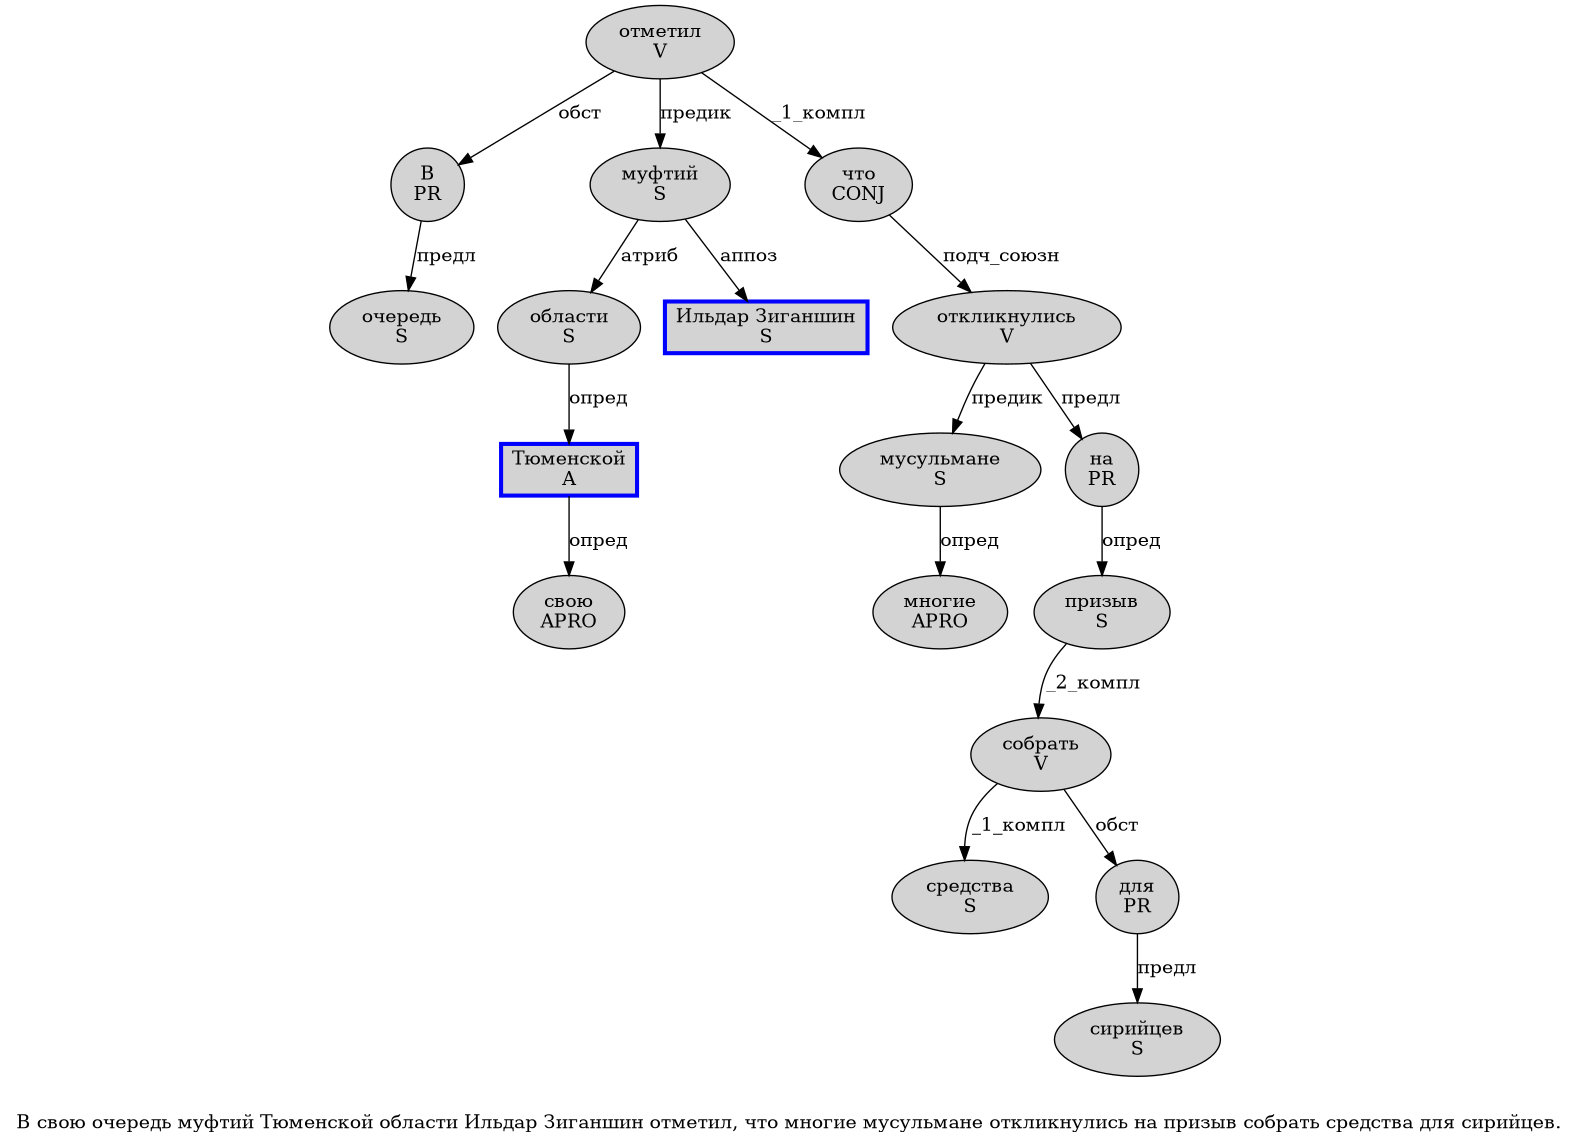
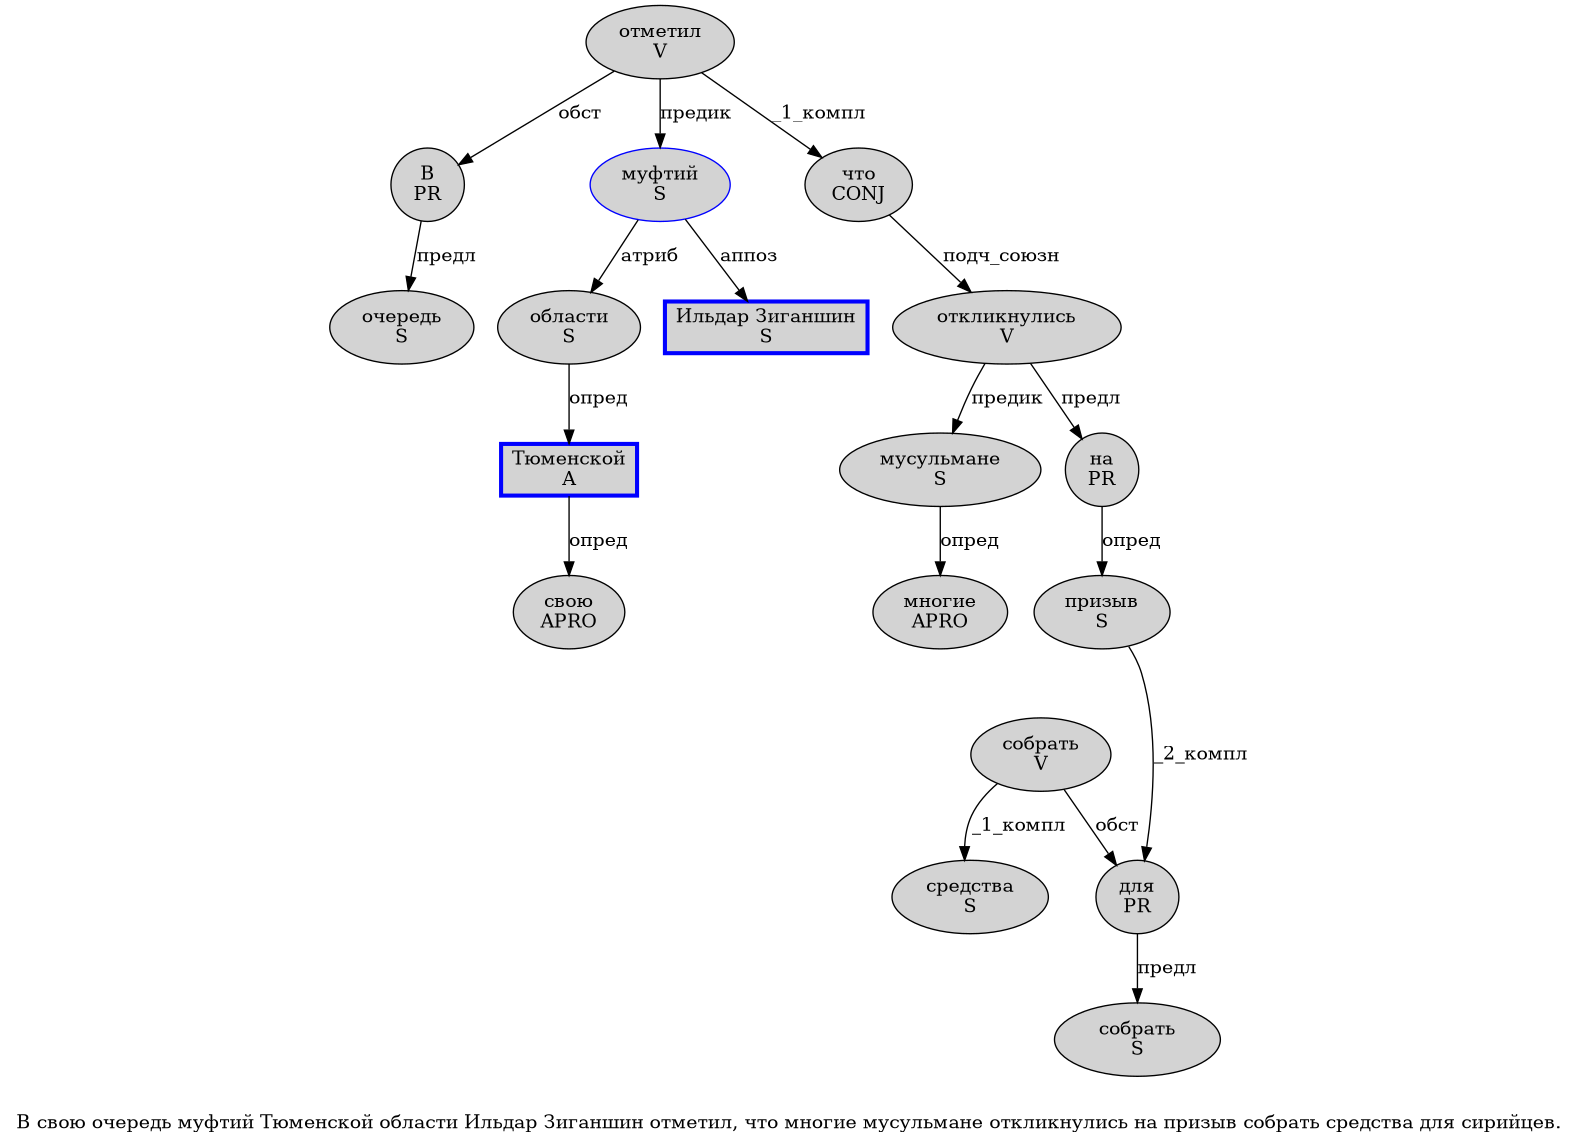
(660, 185) -> (660, 185)
(1047, 671) -> (1153, 745)
(1137, 1040) -> (1137, 1040)
